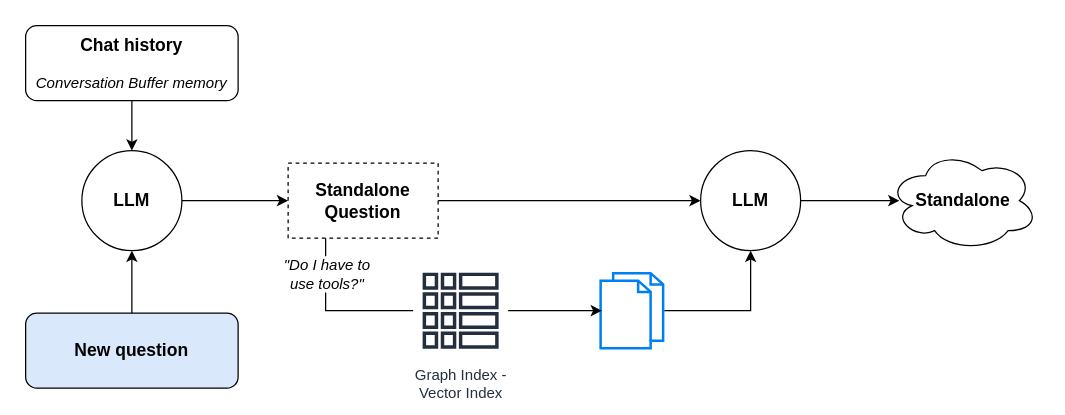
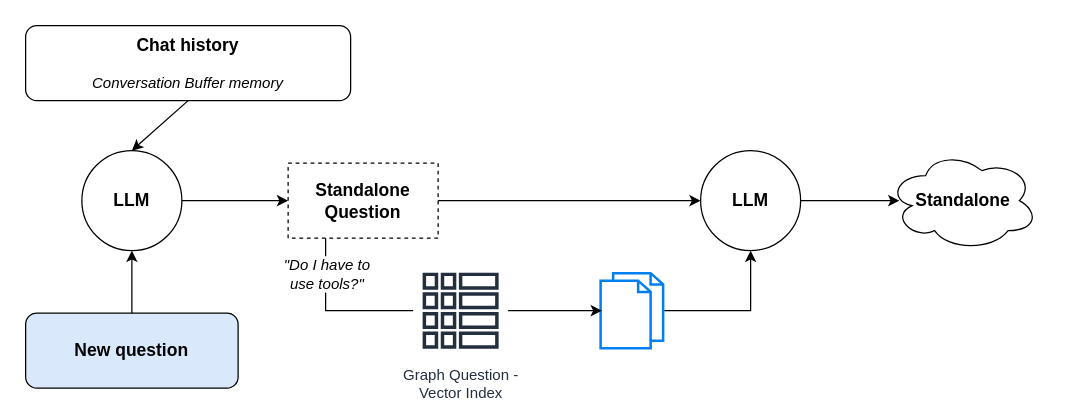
(132, 63) -> (188, 63)
(461, 385) -> (461, 385)
